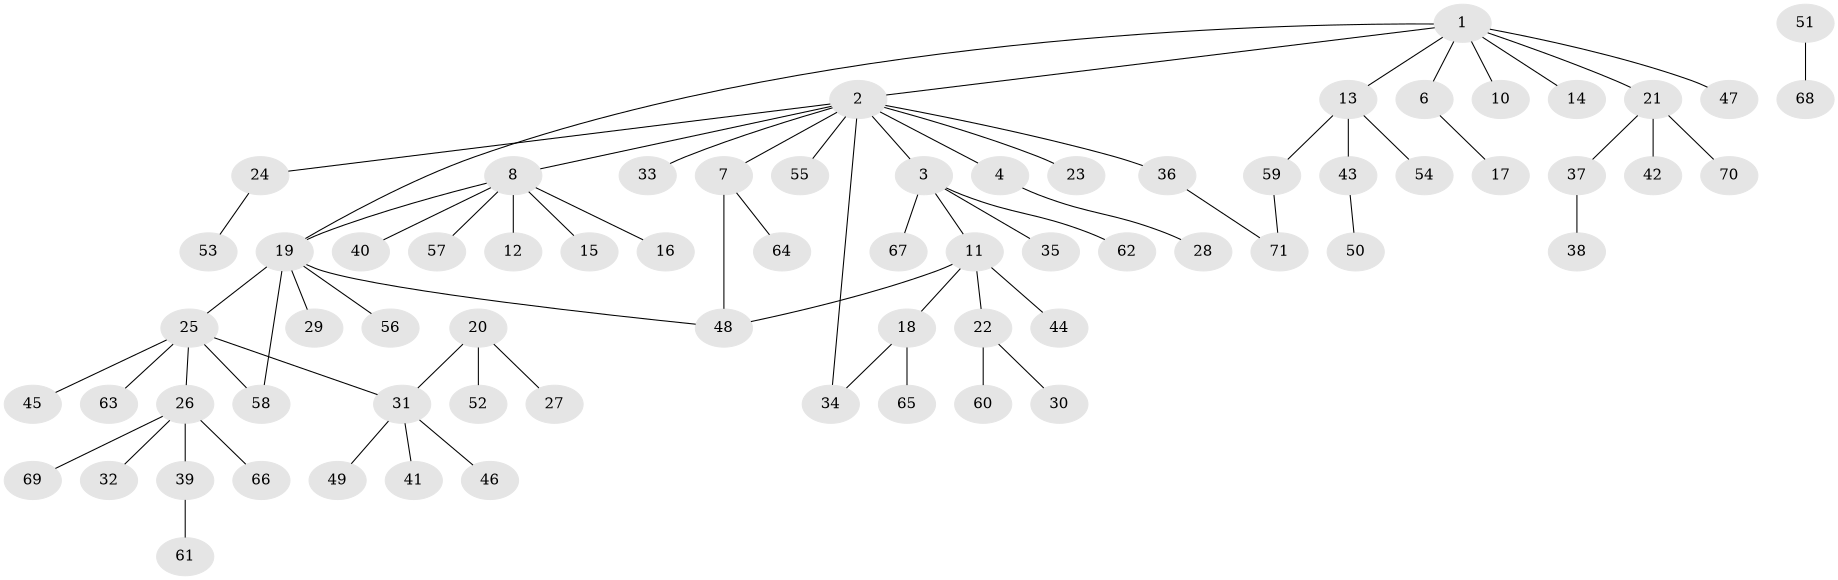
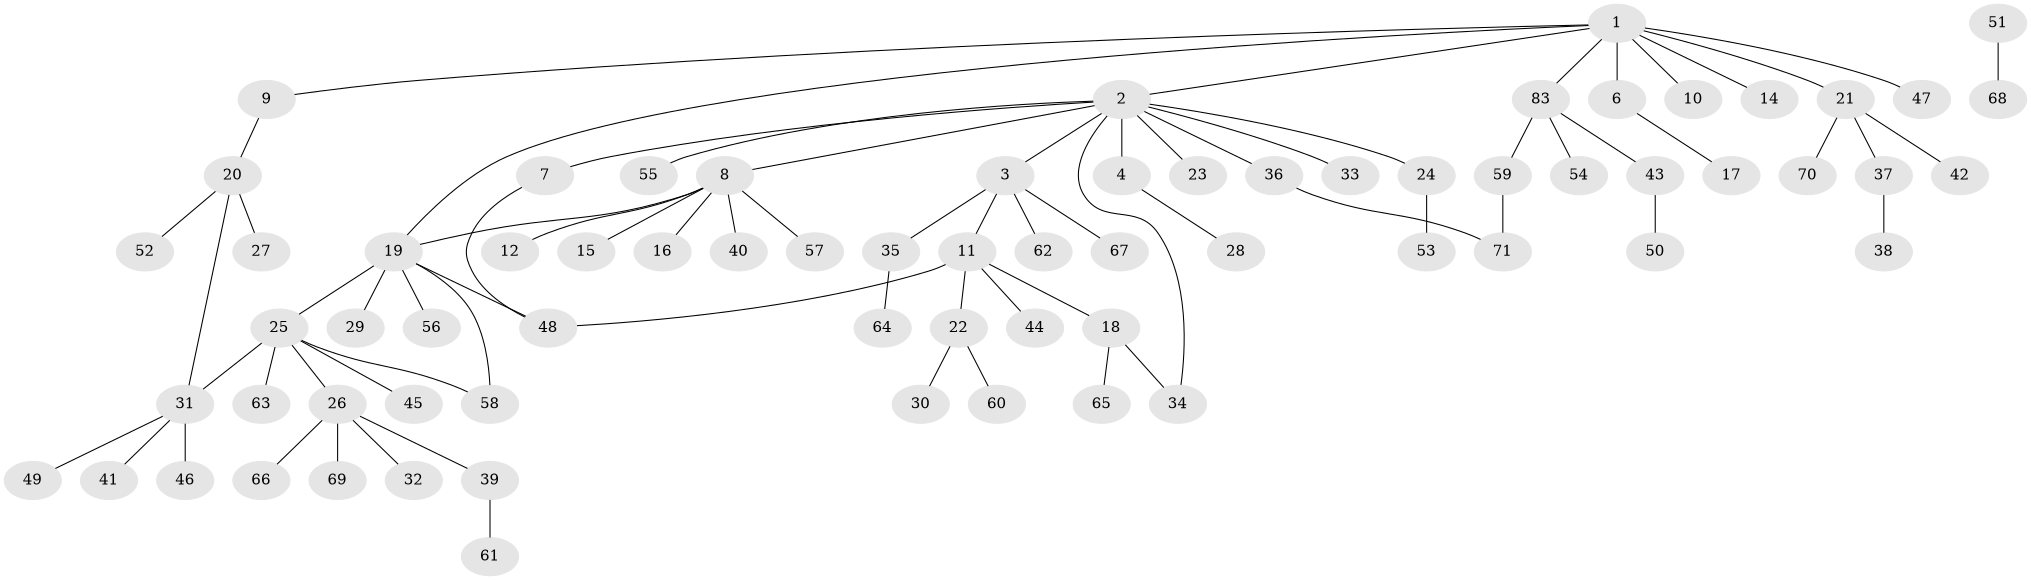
none -> (267, 99)
(1348, 99) -> (1541, 99)
(753, 214) -> (887, 290)
